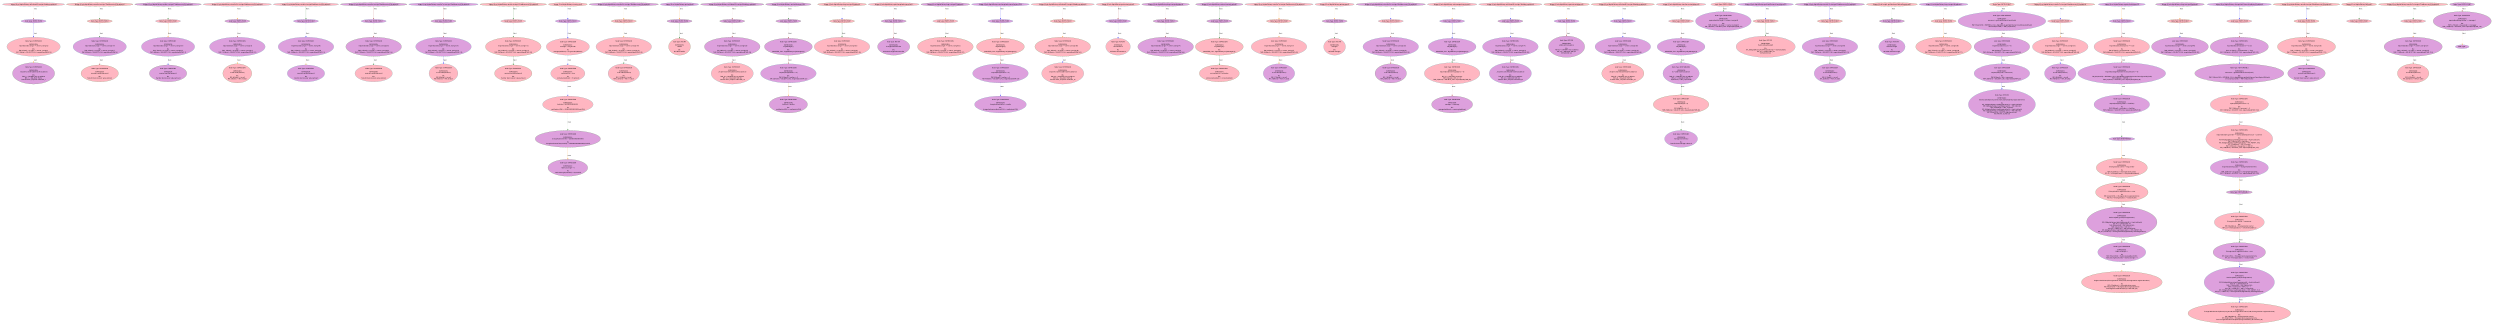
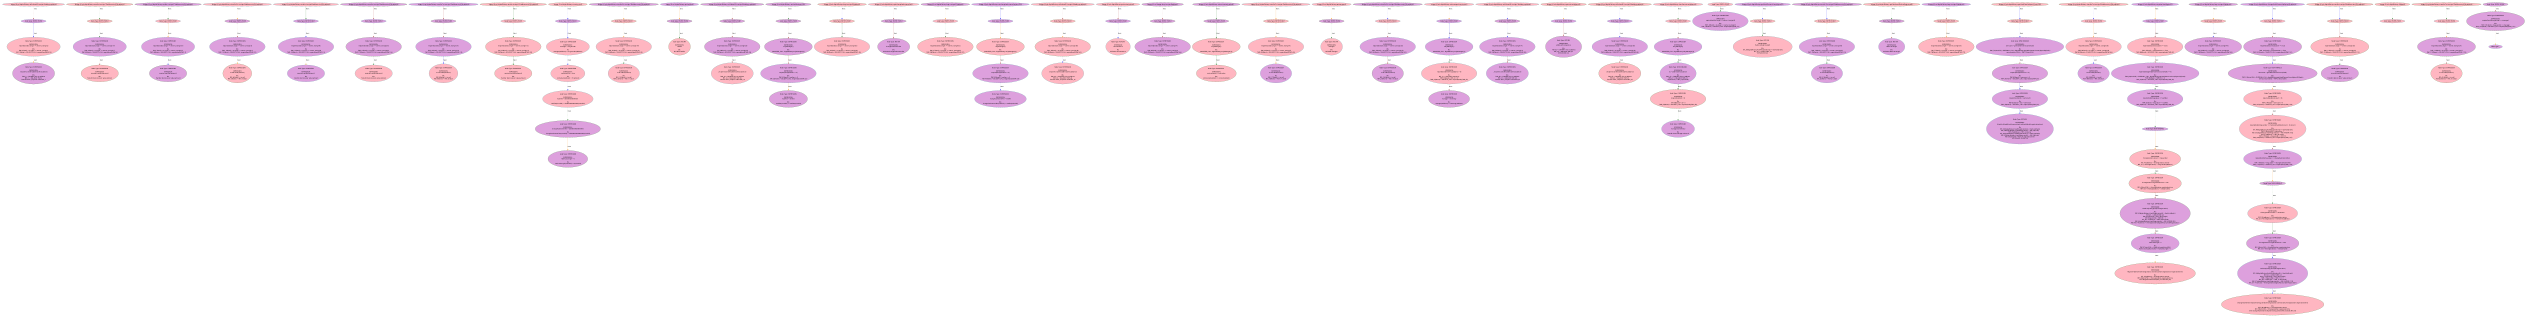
(1166, 4) -> (1163, 4)
(1892, 4) -> (1892, 4)
none -> (2020, 4)
